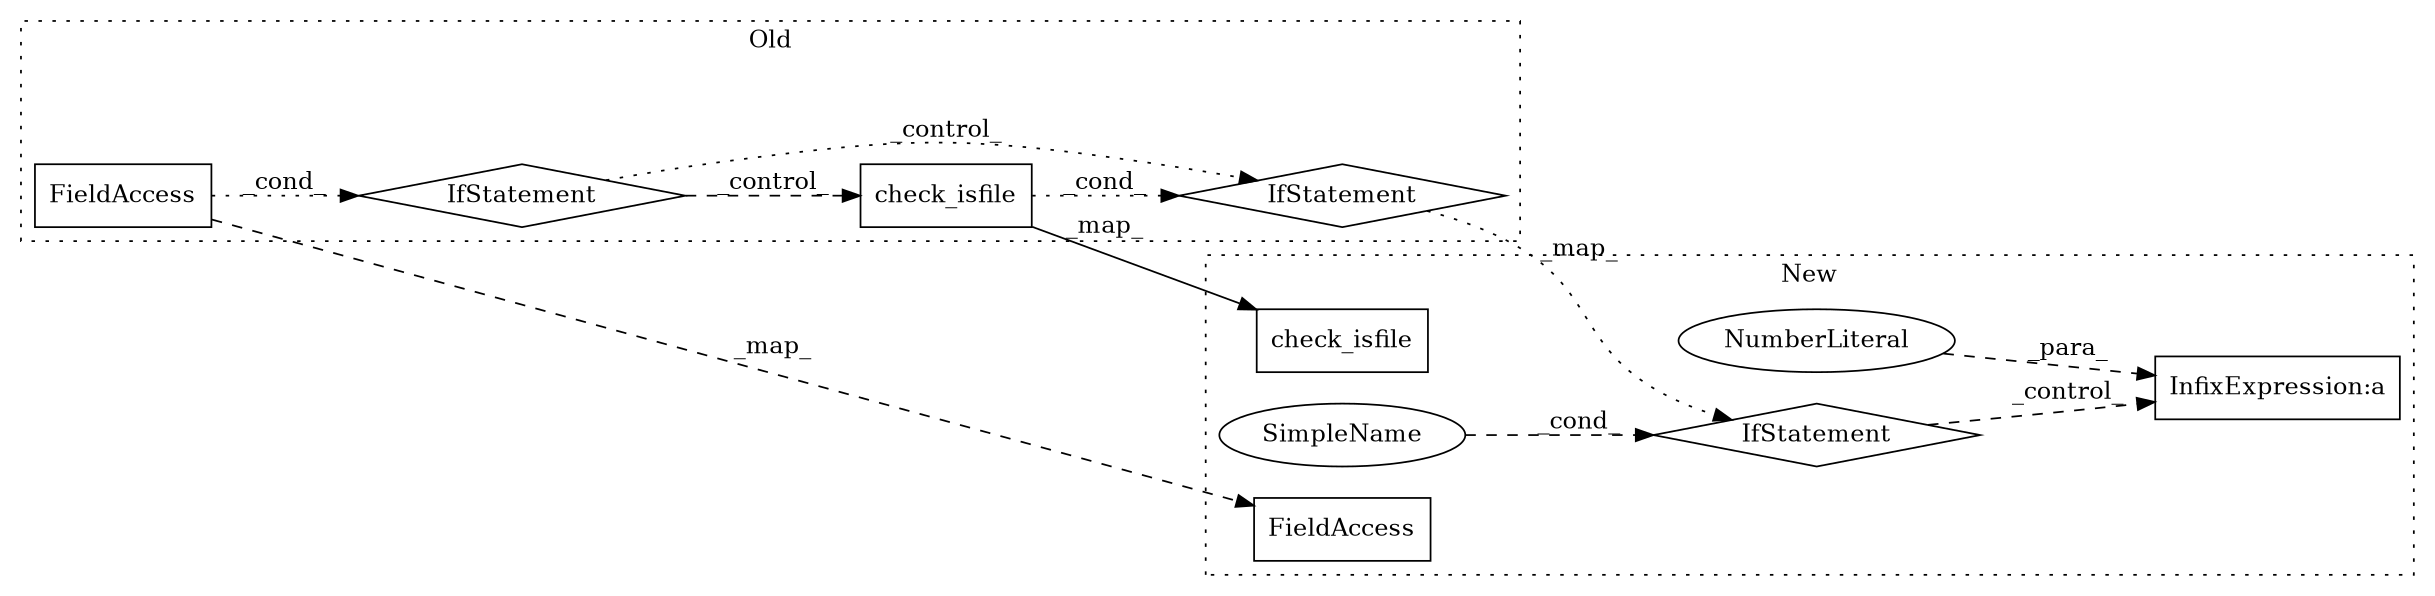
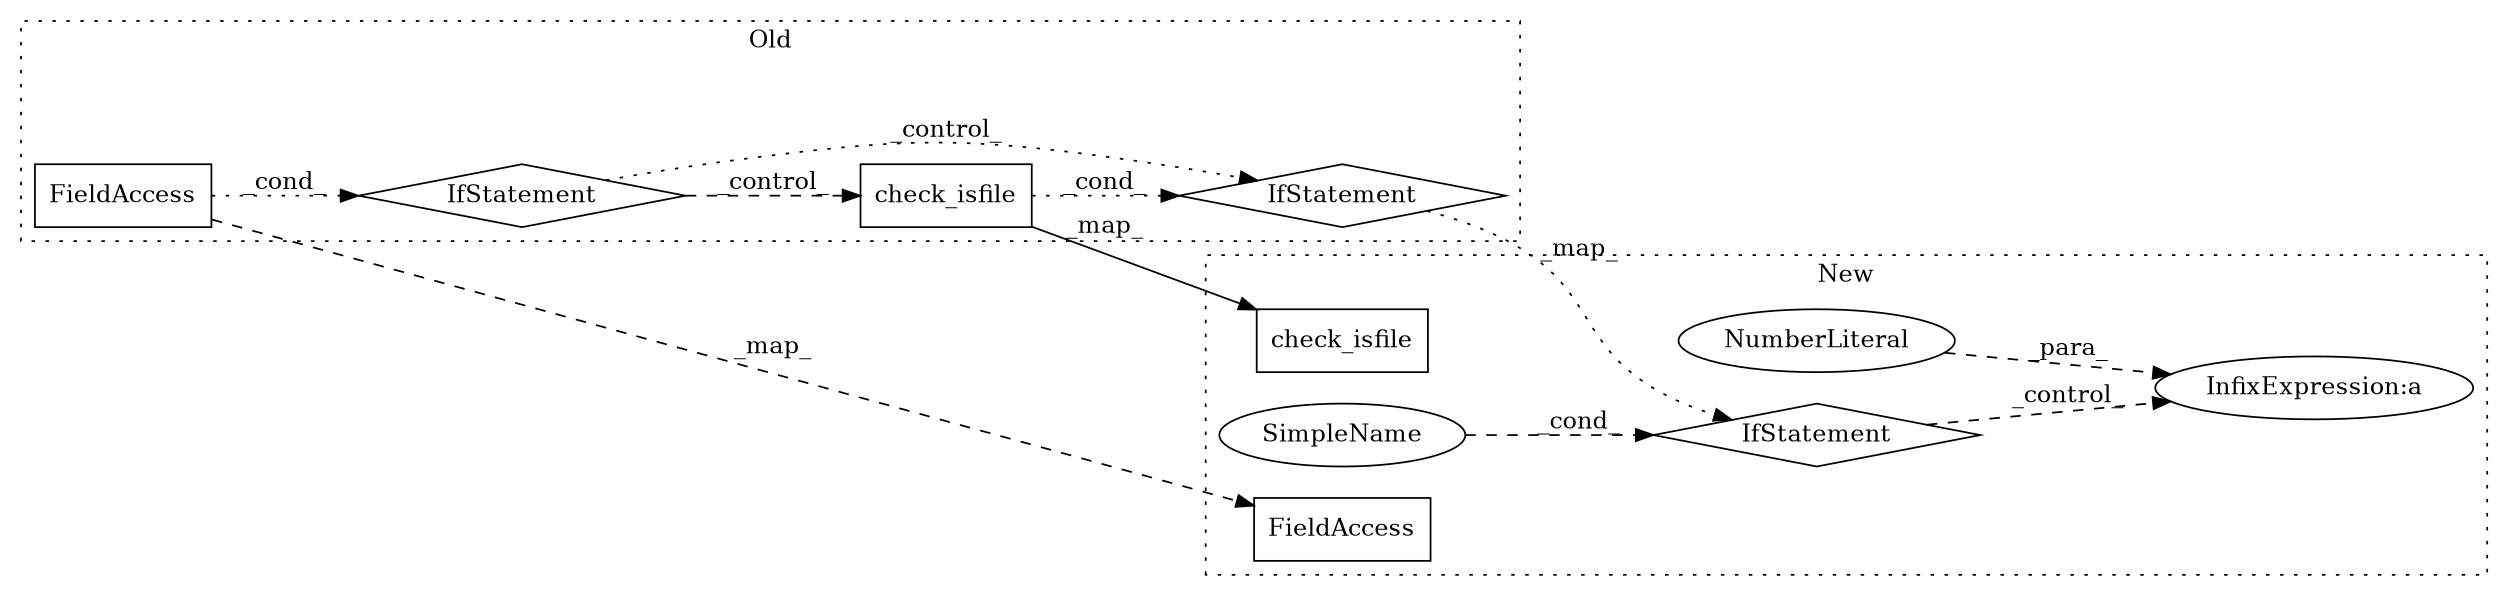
(2278, 388) -> (2314, 388)
